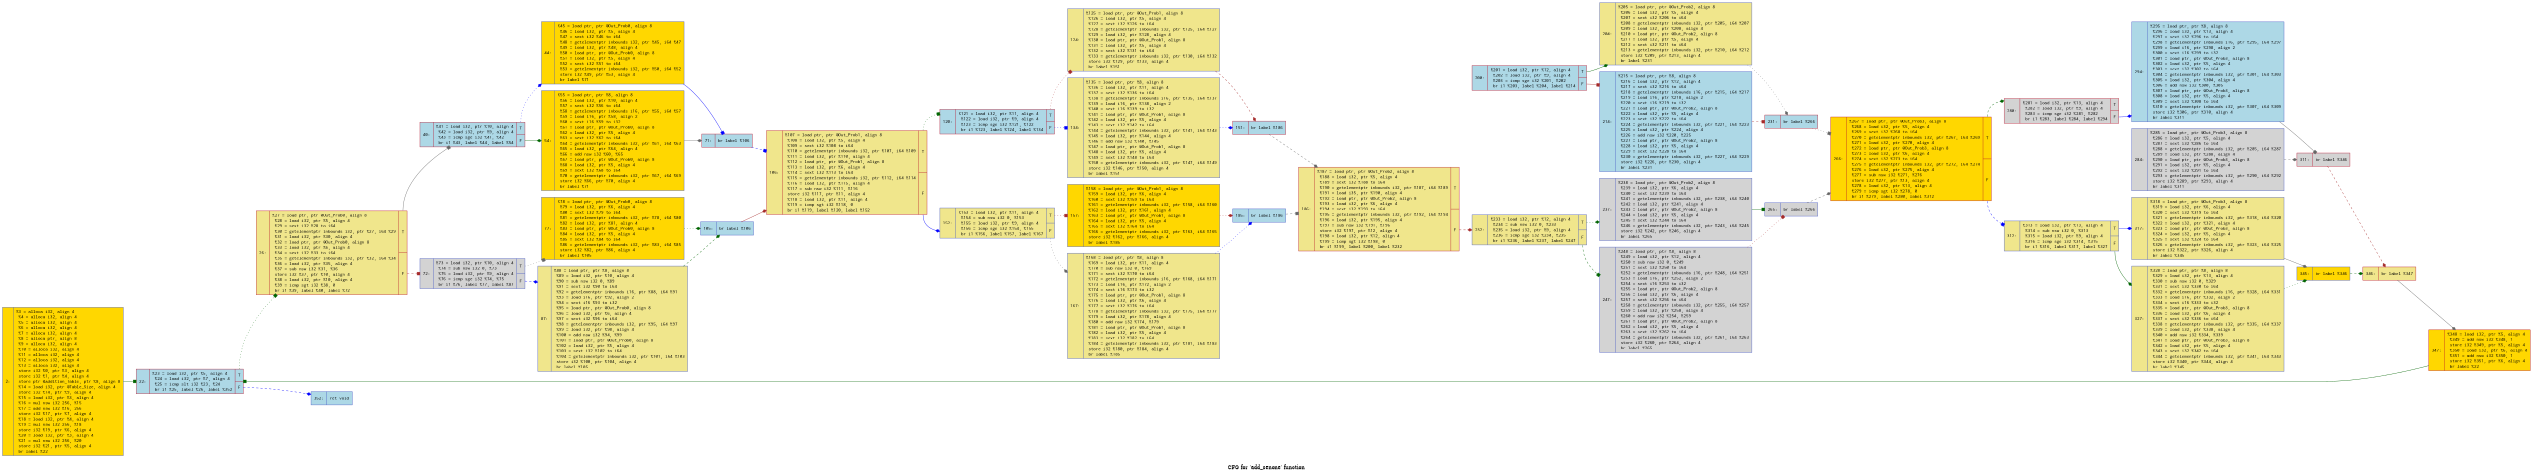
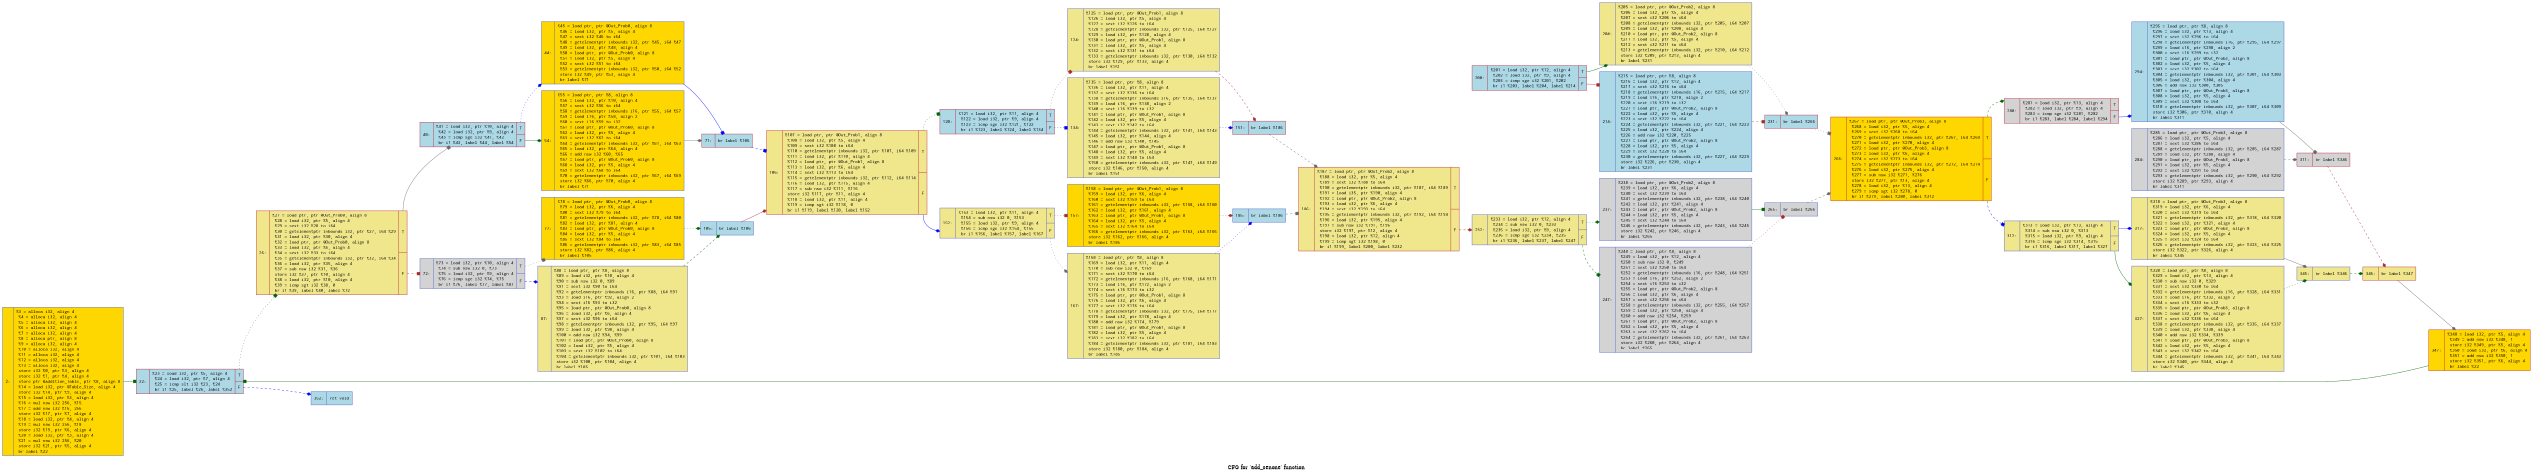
(2323, 274) -> (2323, 274)
